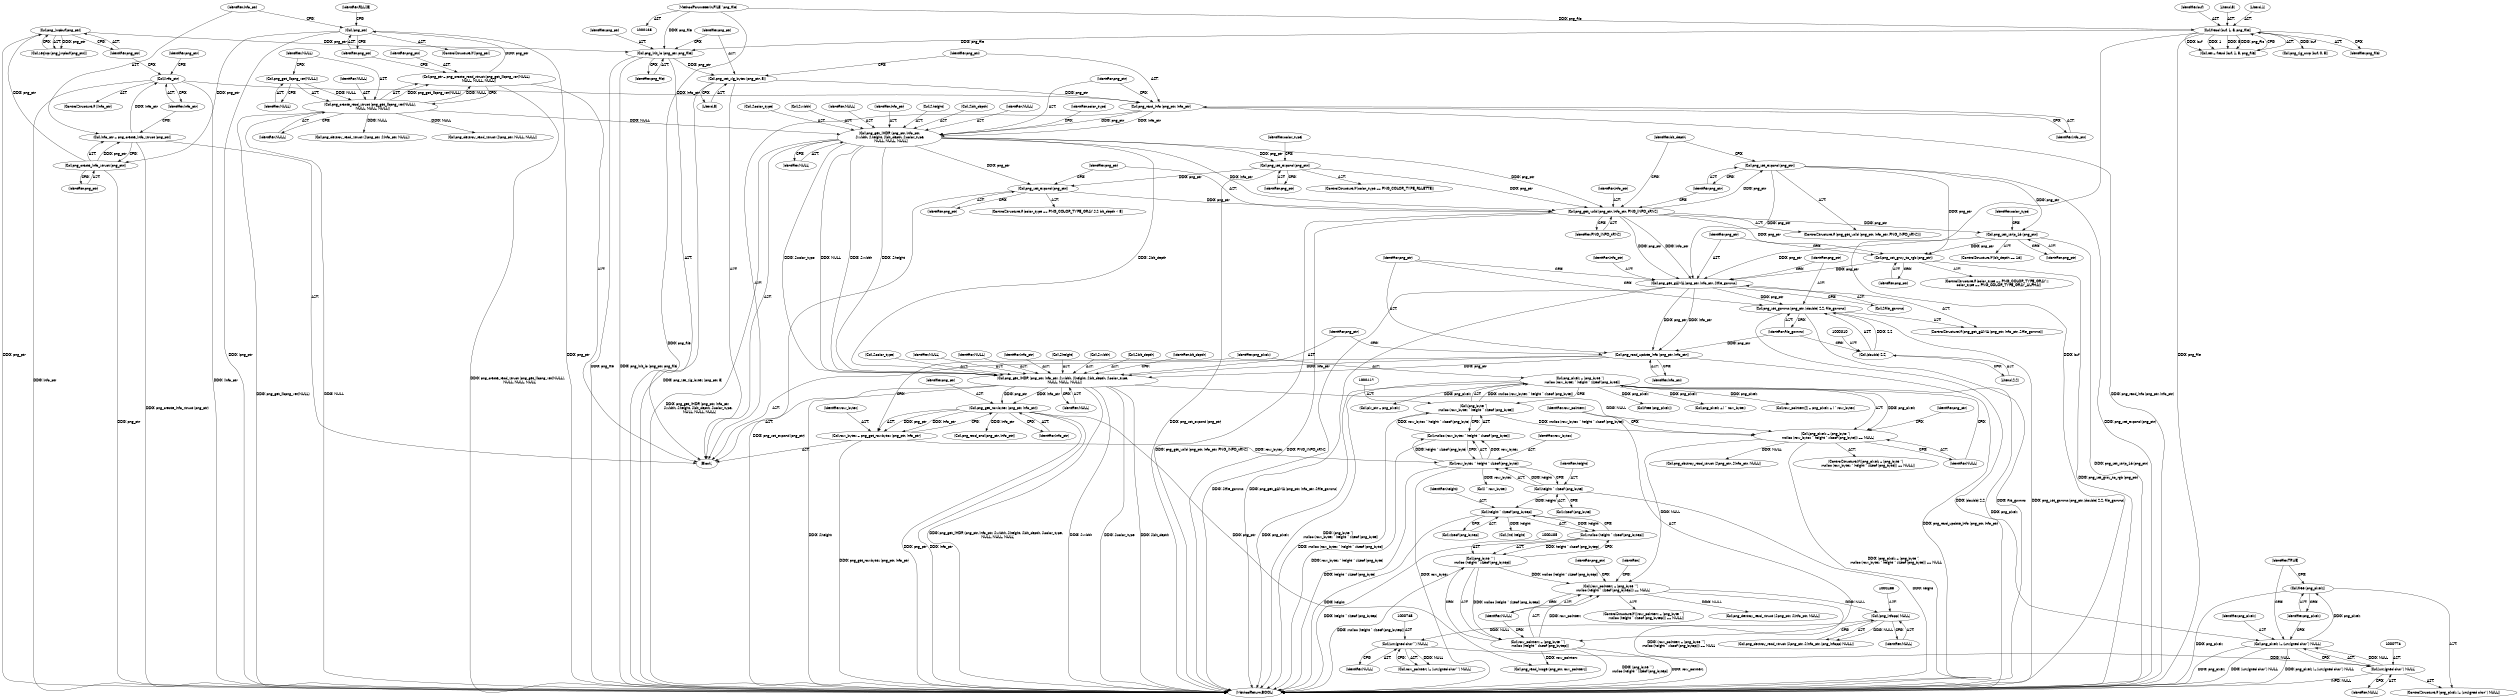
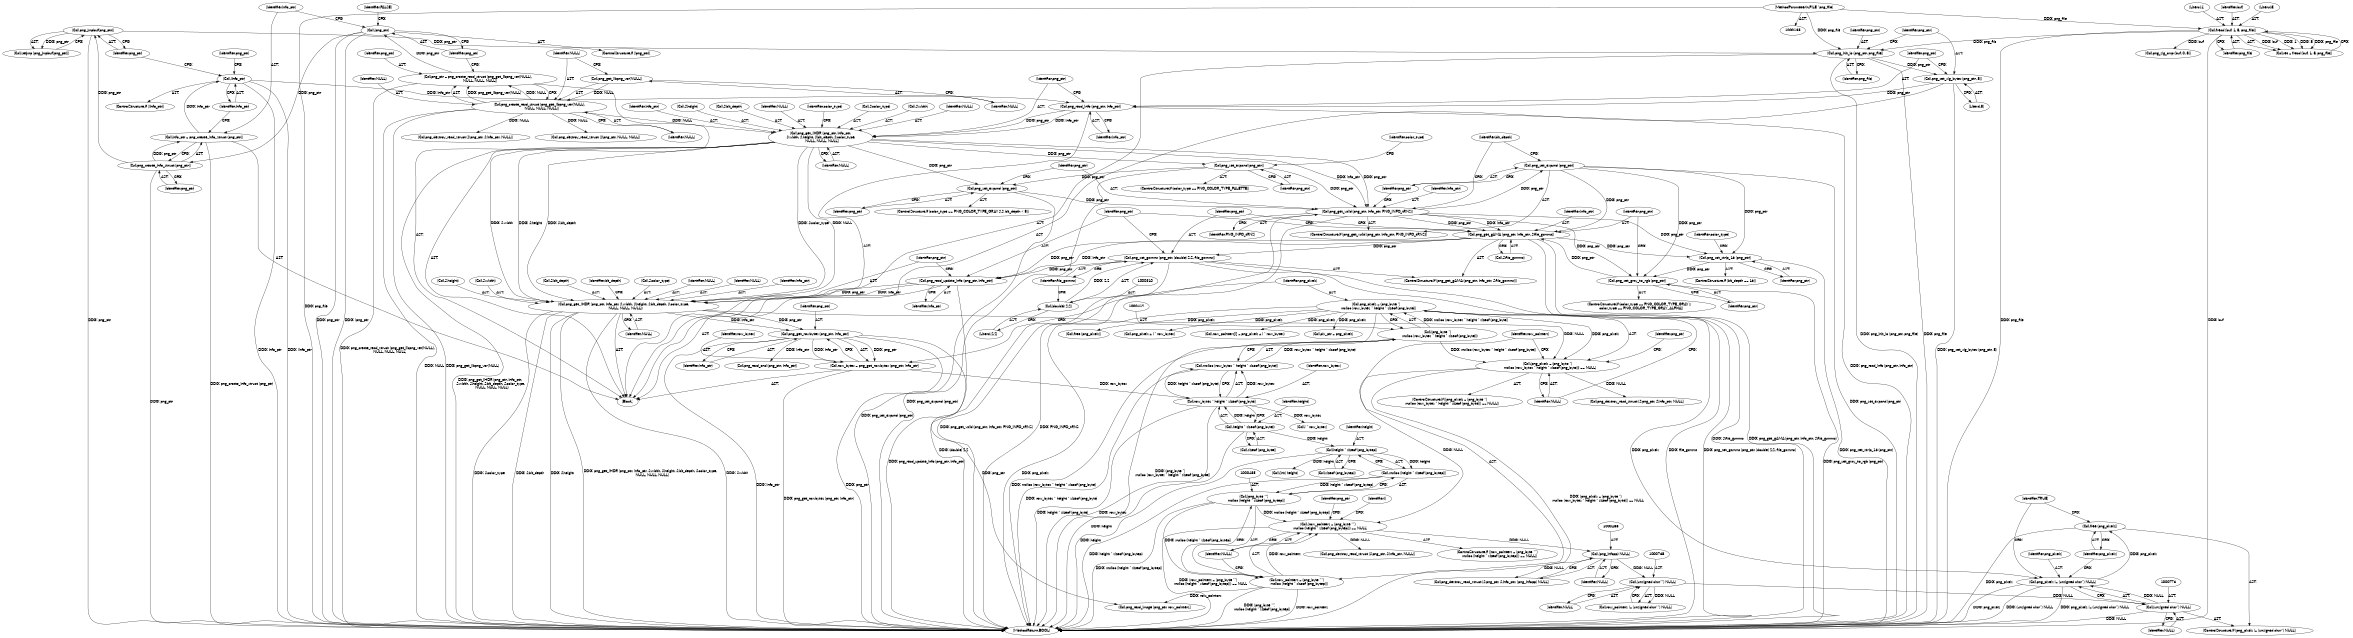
(1835, 248) -> (1621, 252)
(1723, 343) -> (1074, 265)
(2341, 681) -> (2116, 619)
